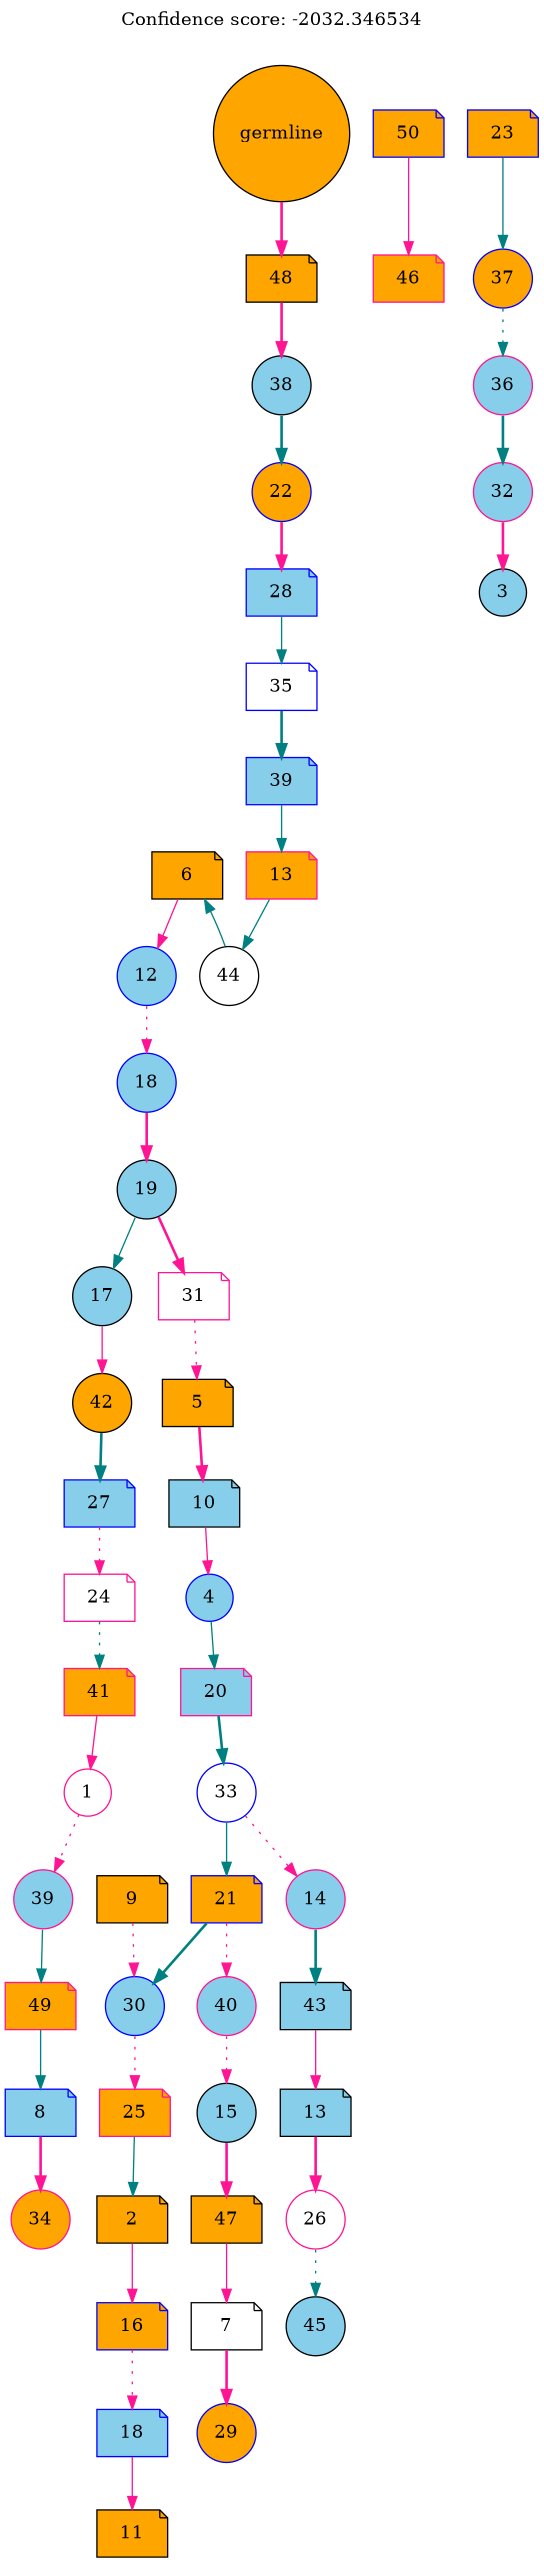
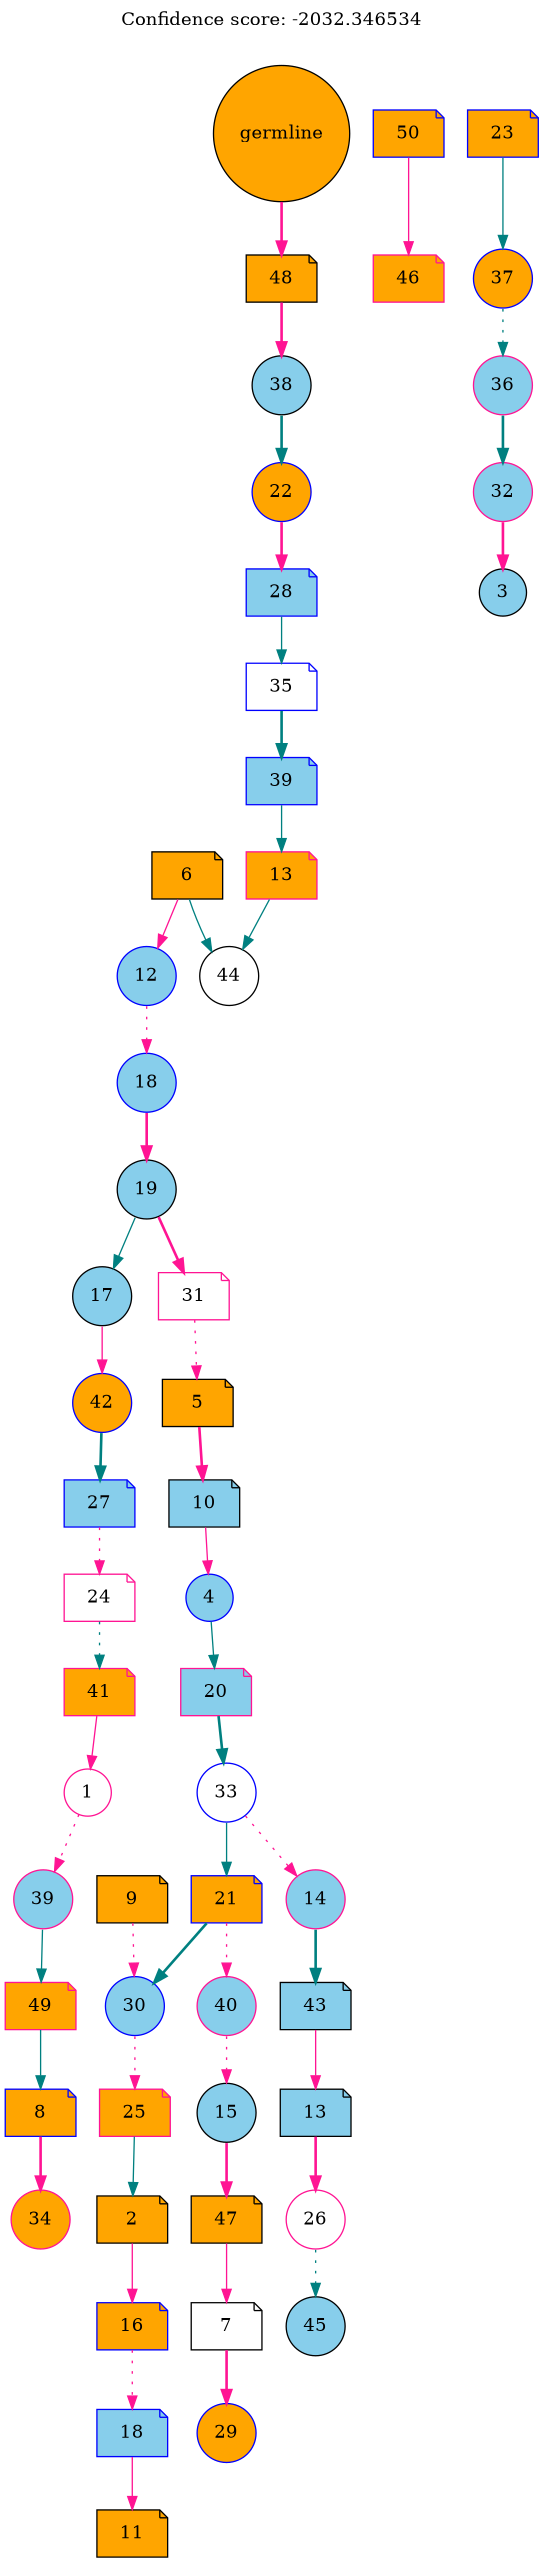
(218, 929) -> (197, 920)
(102, 1403) -> (102, 1403)
(41, 2113) -> (41, 2113)
